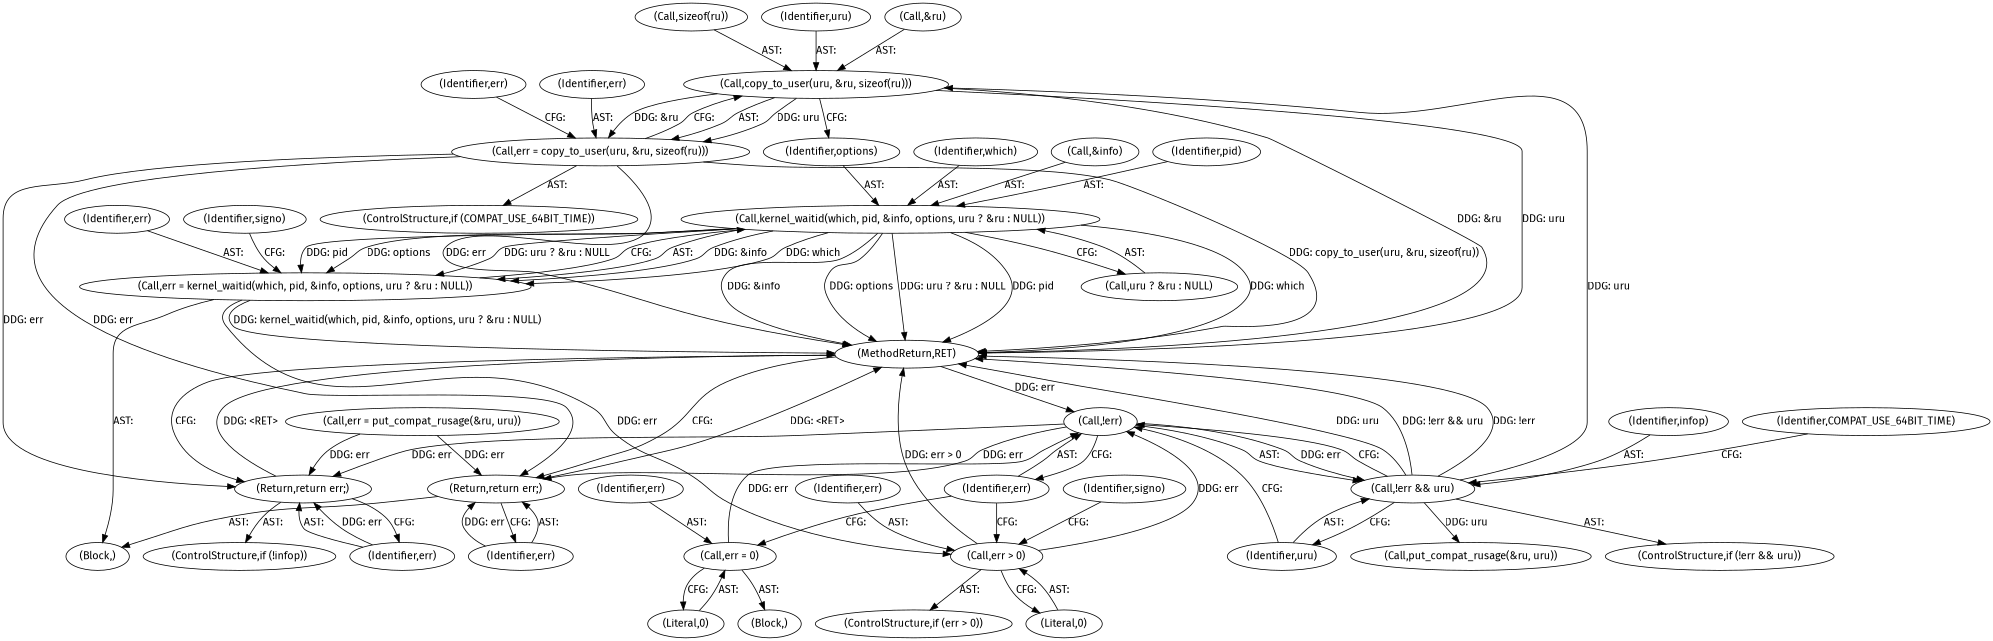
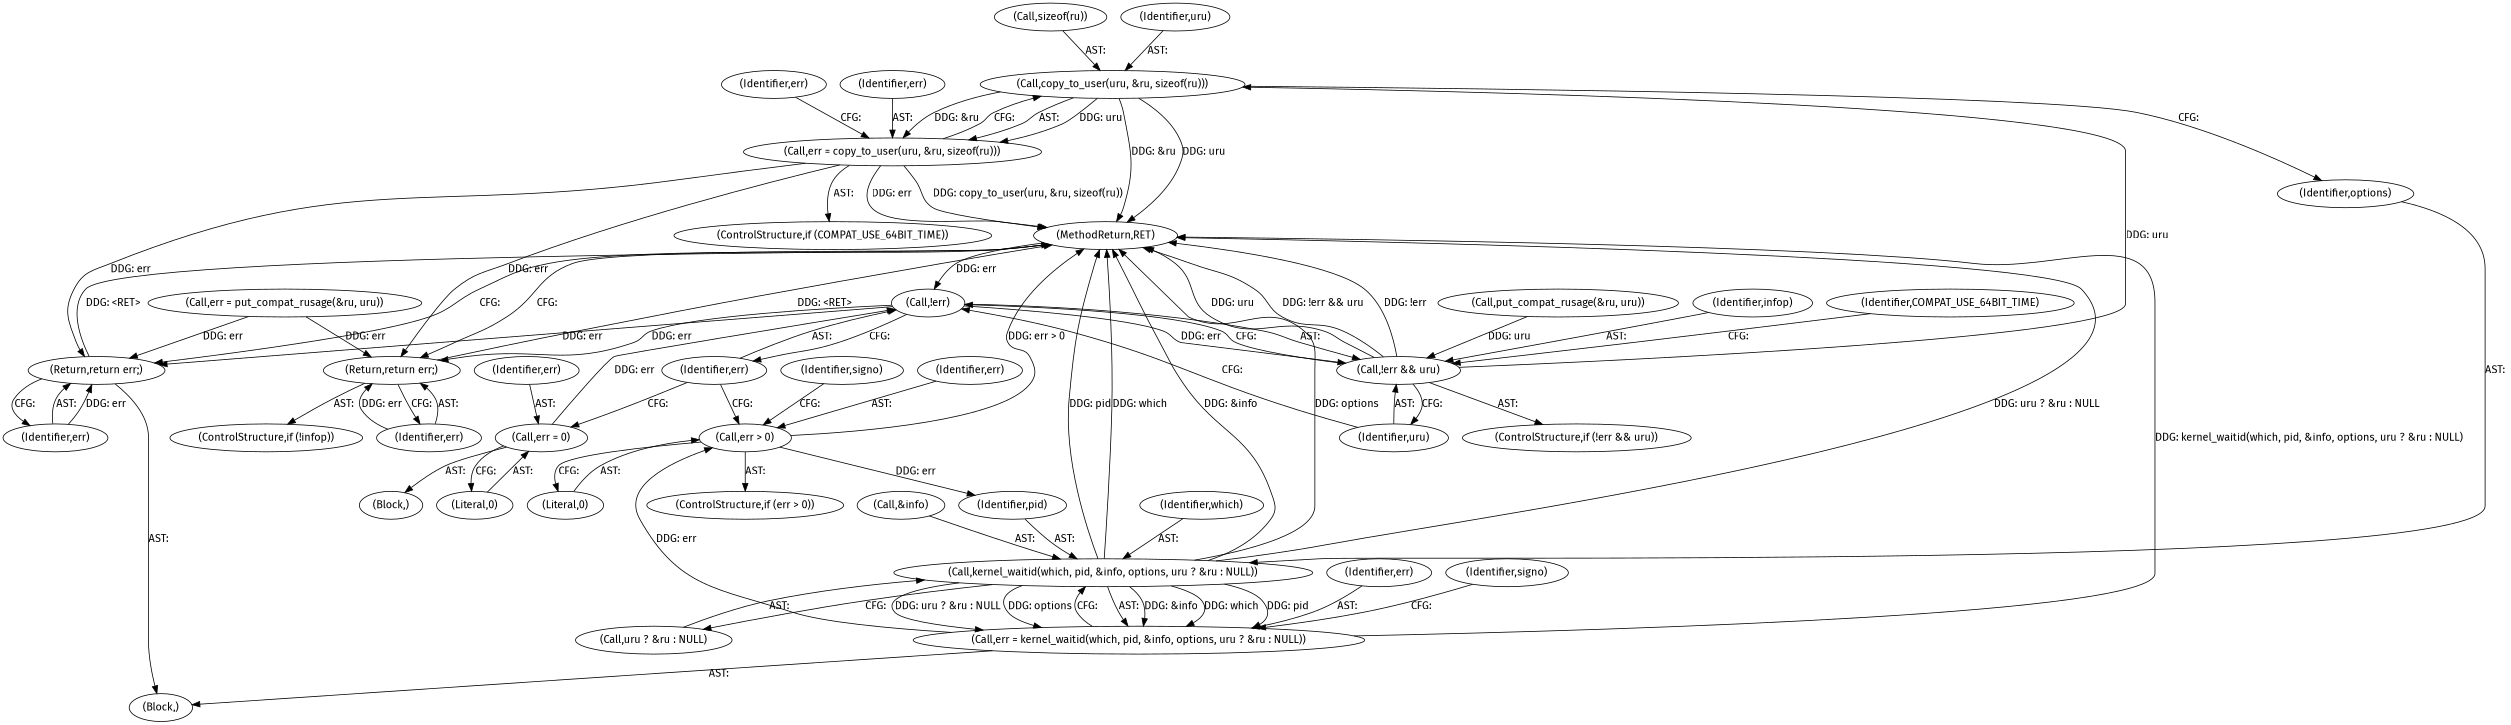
(923, 17) -> none
(1168, 520) -> (874, 470)
(1439, 520) -> (1481, 336)
